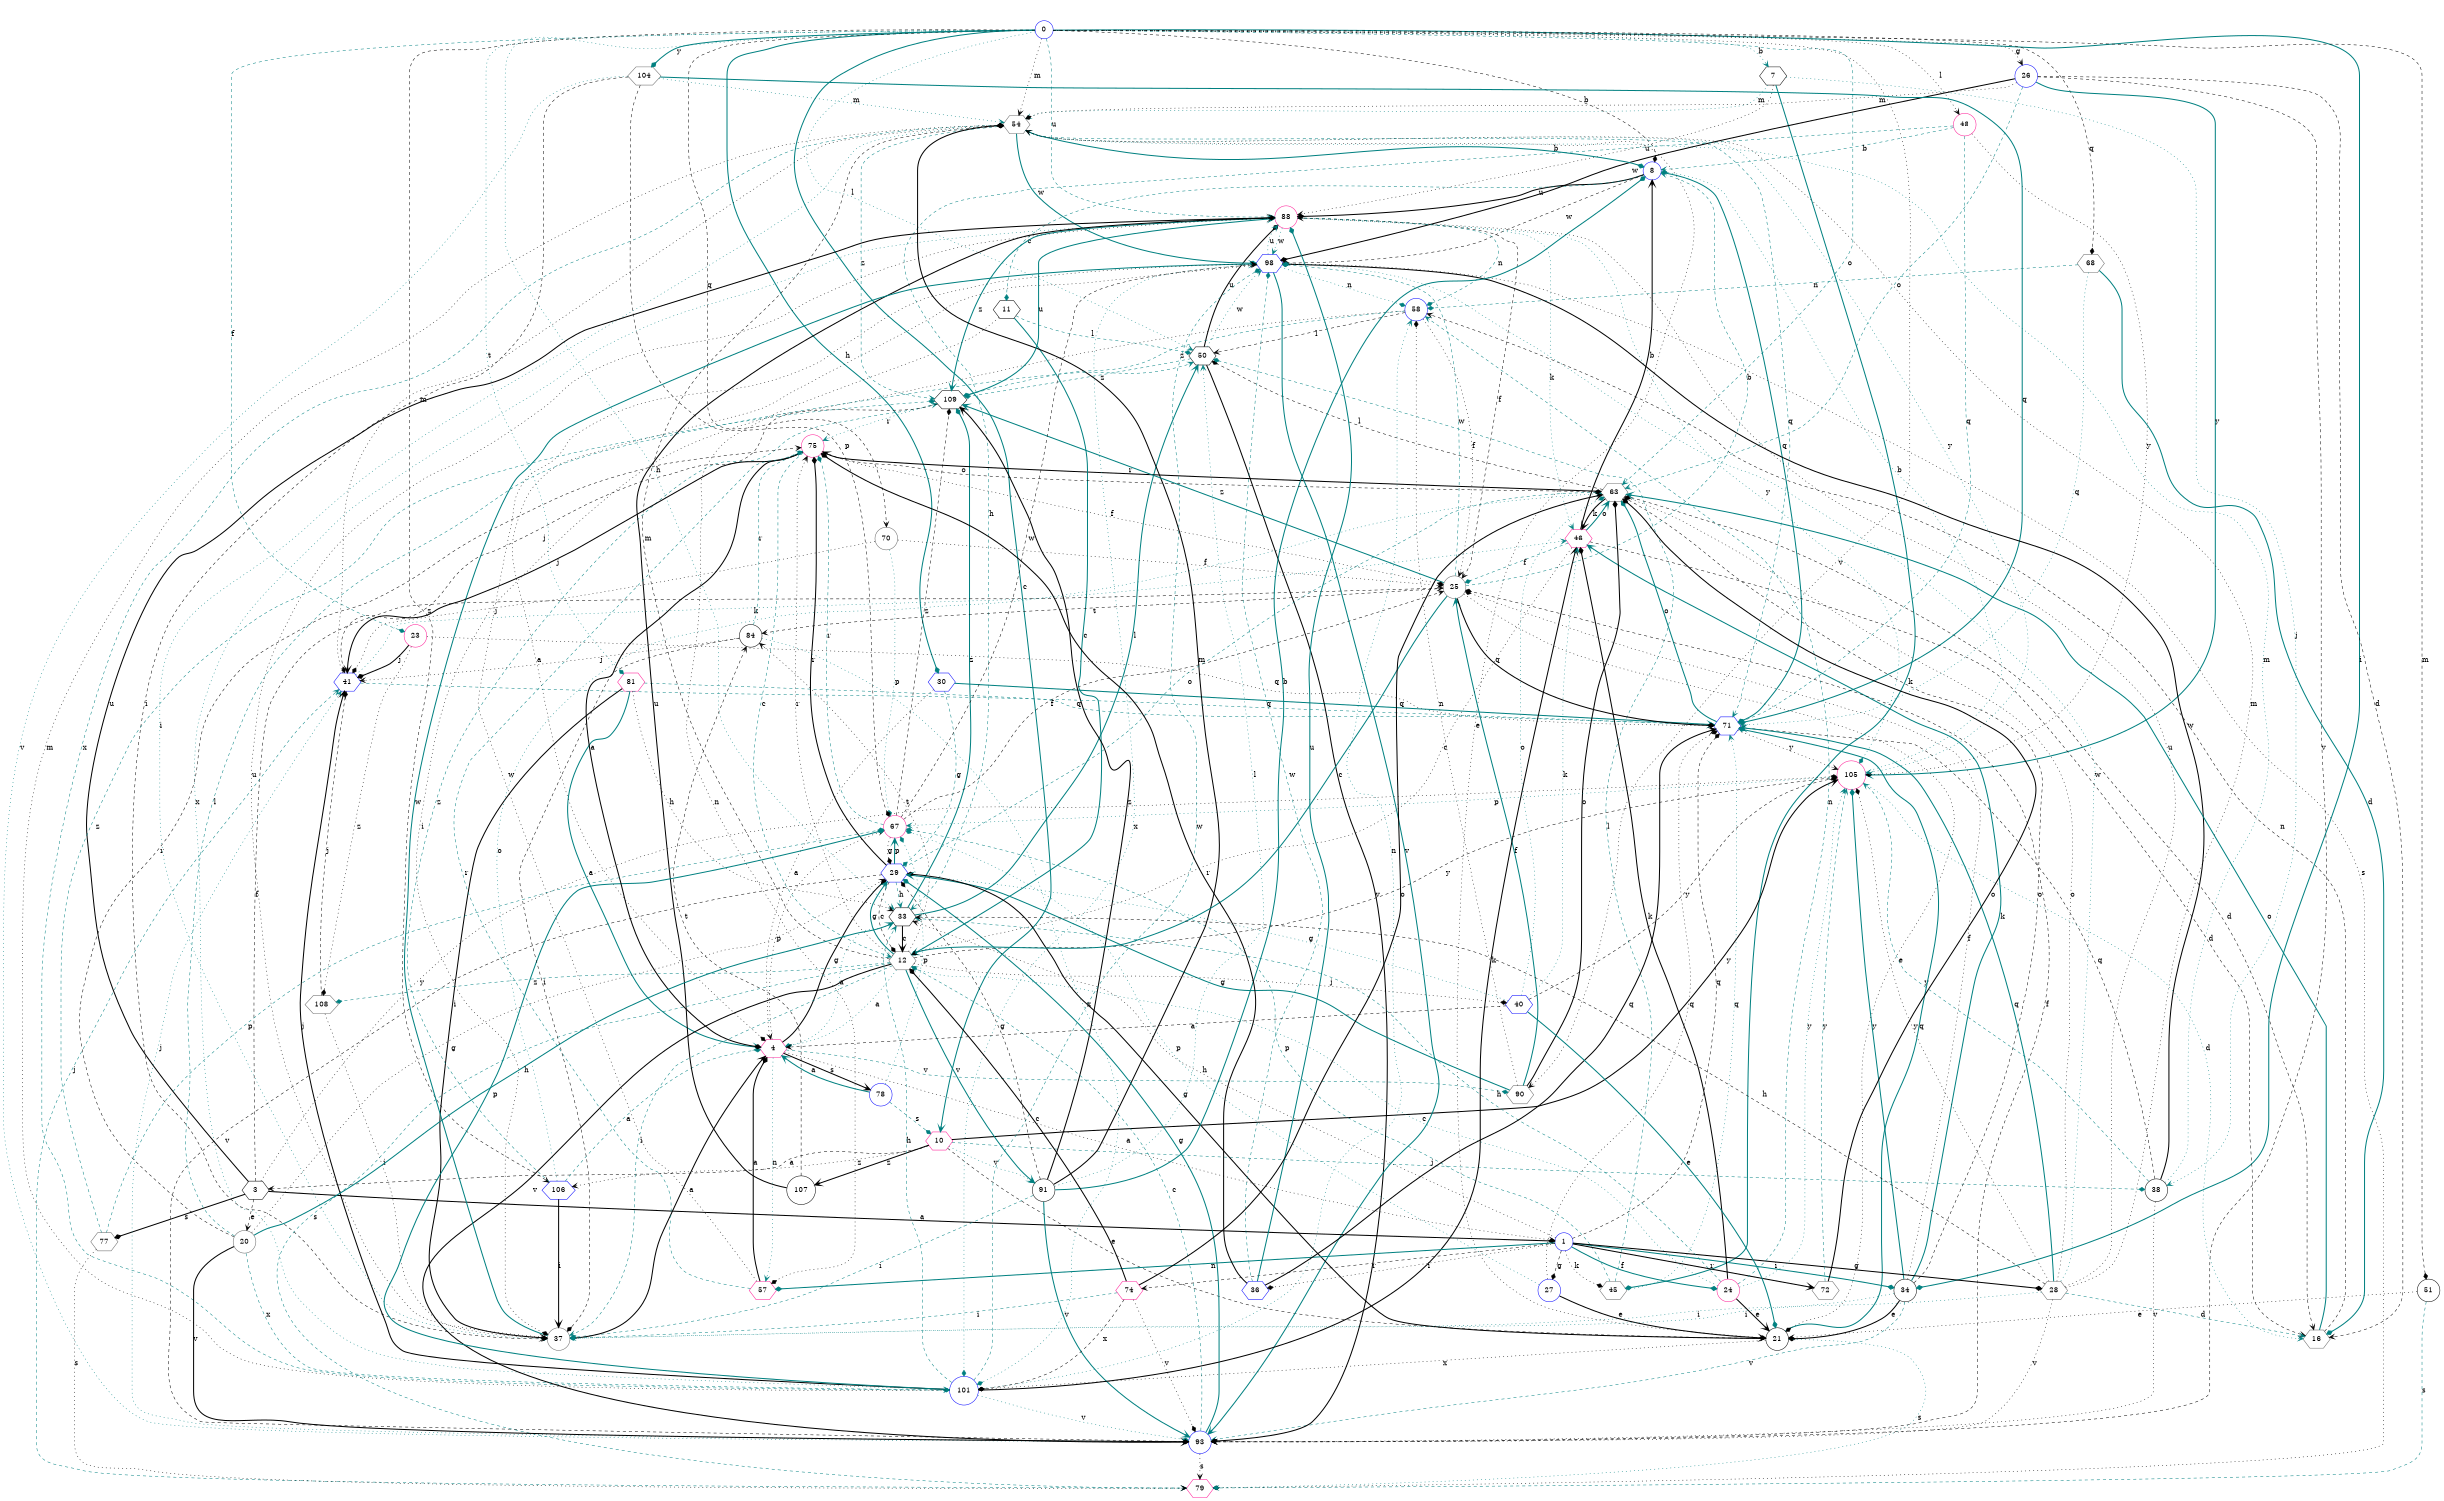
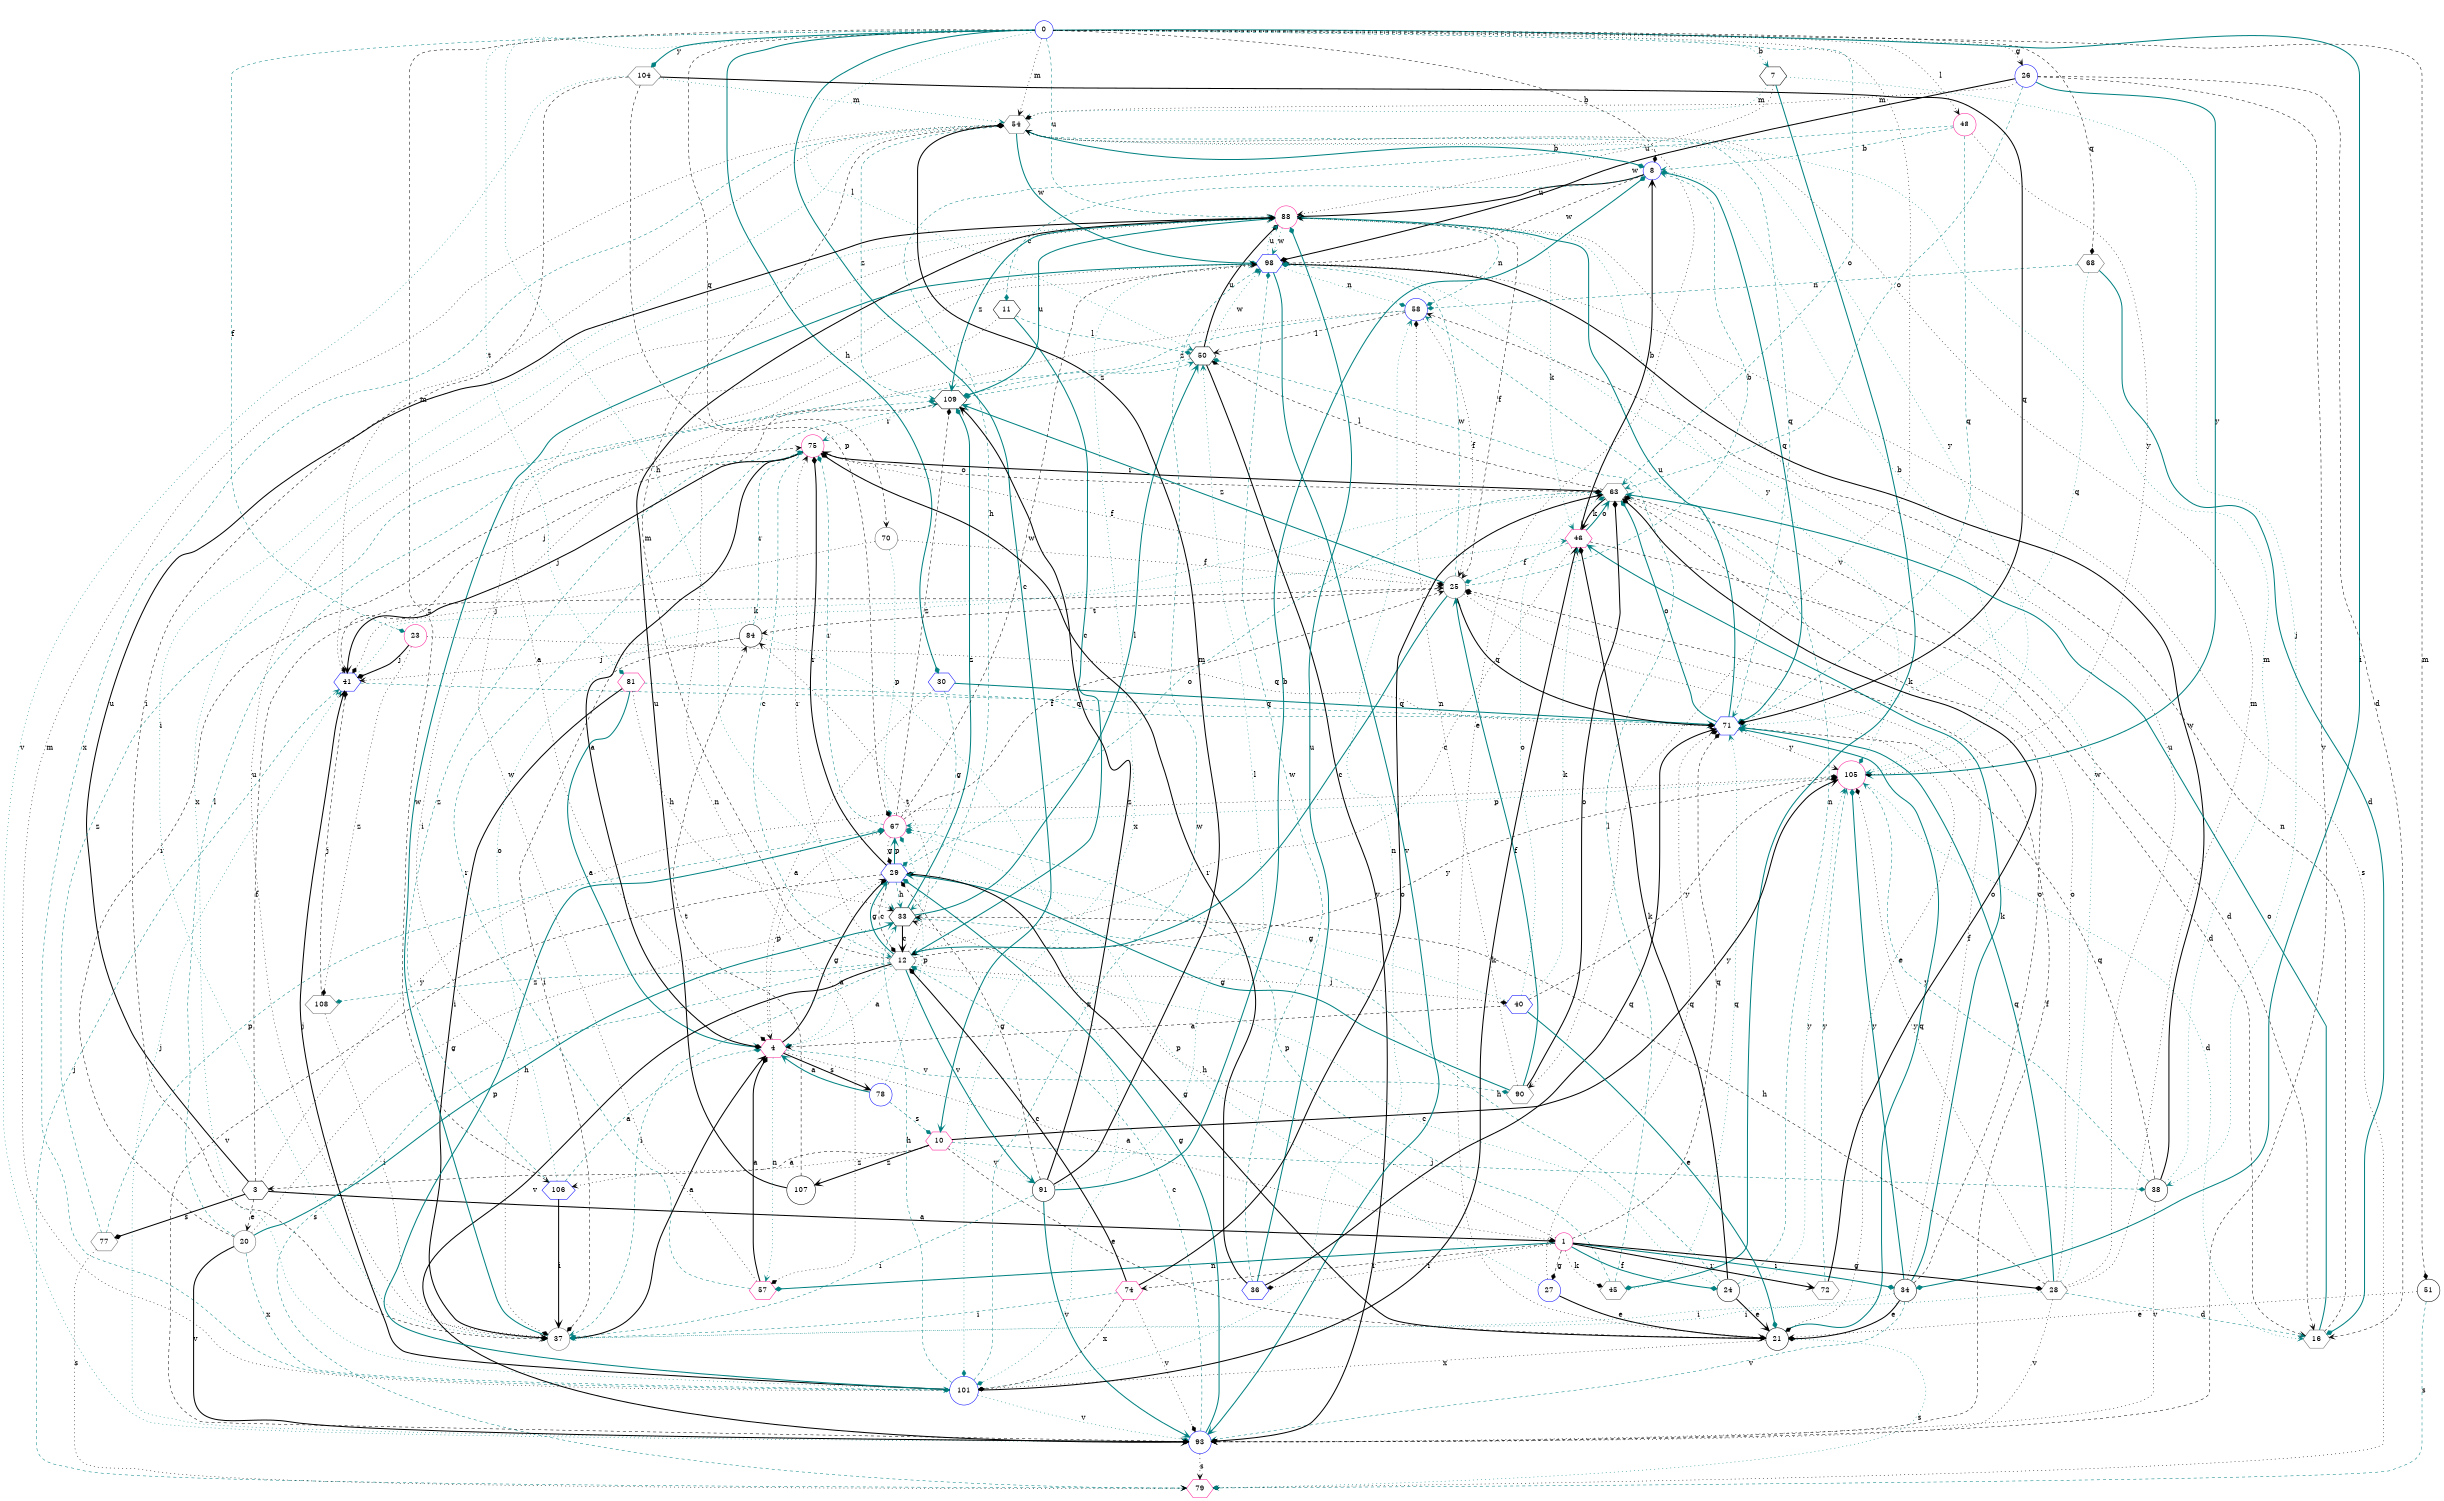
(1716, 91) -> (1716, 91)
none -> (1597, 362)
(1564, 1242) -> (1564, 1242)
(1728, 1290) -> (1728, 1290)
